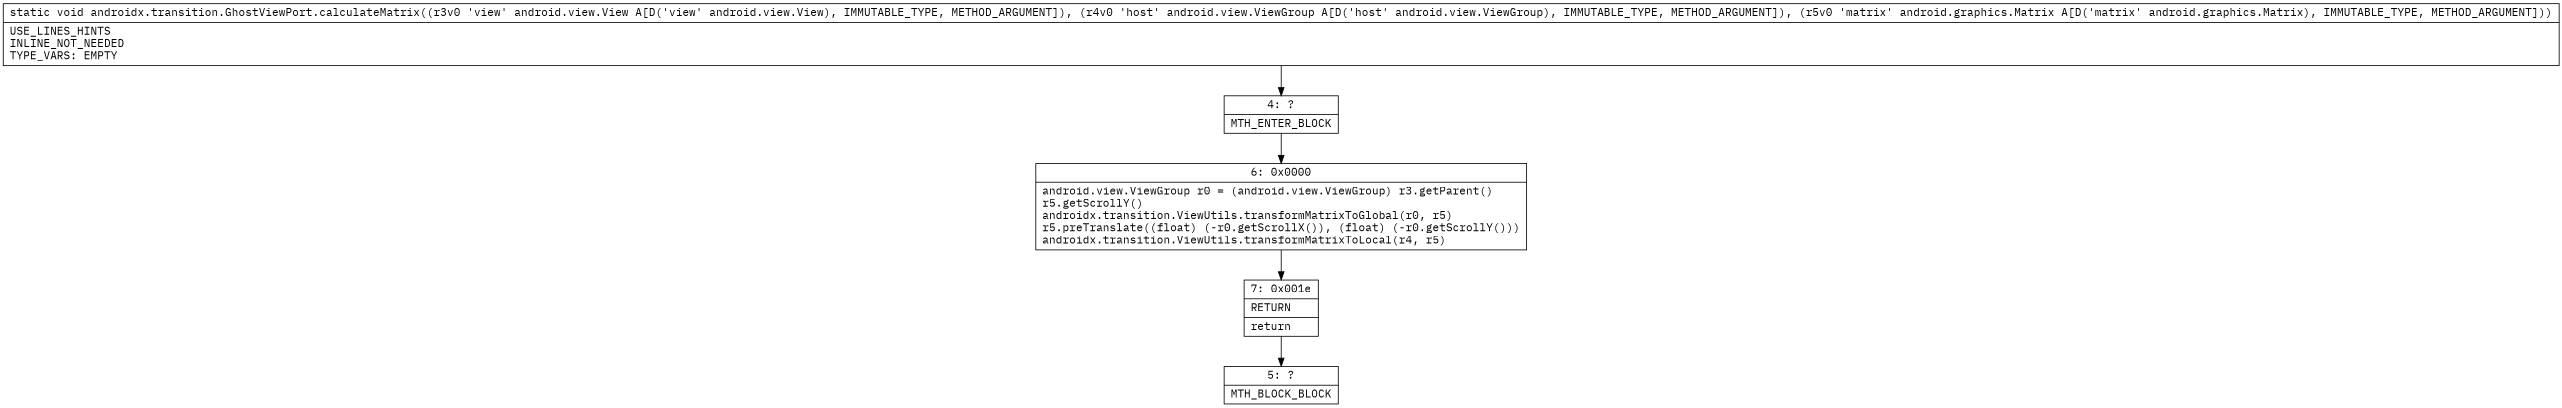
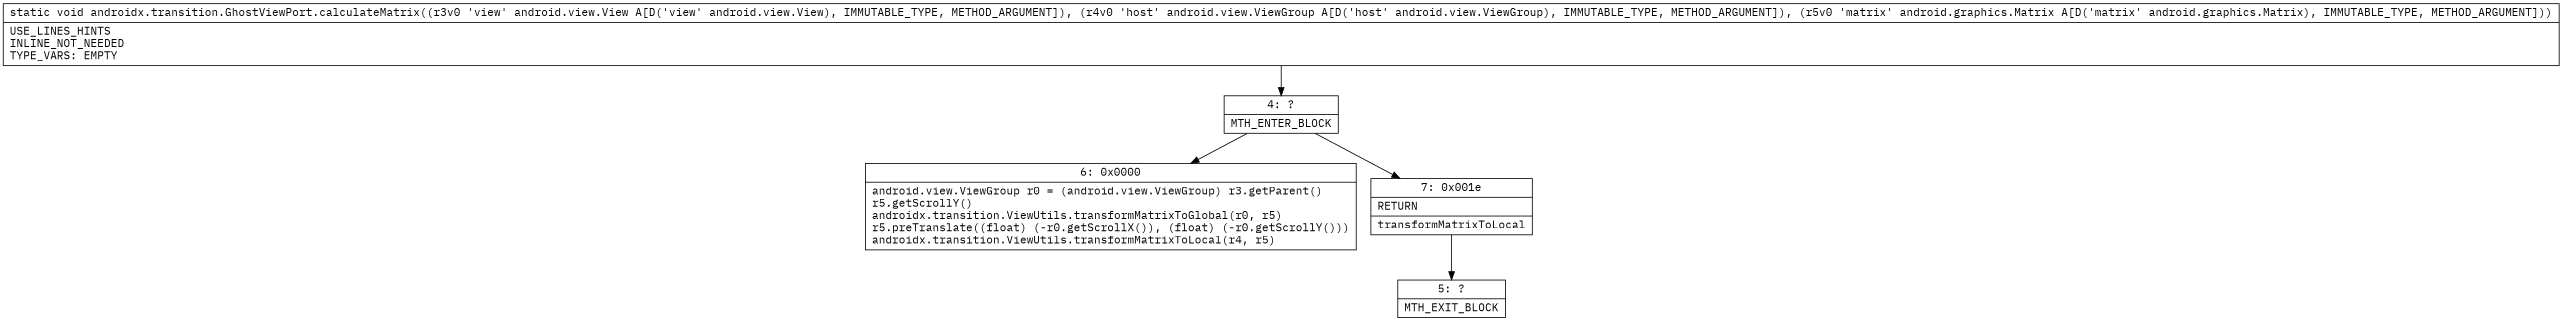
(1281, 261) -> (1354, 154)
(1271, 327) -> (1452, 225)
(1281, 394) -> (1452, 308)
